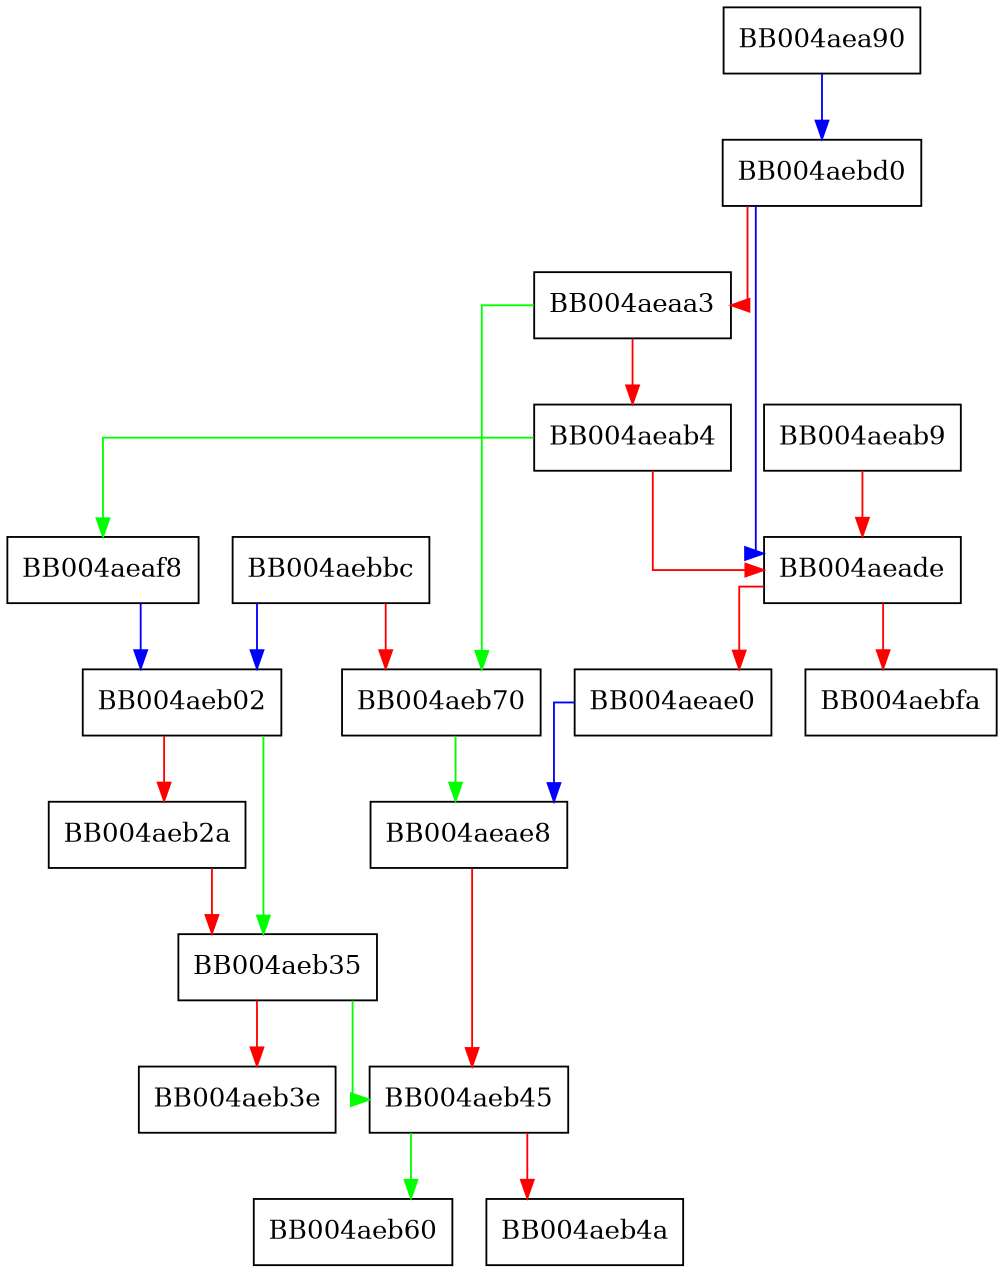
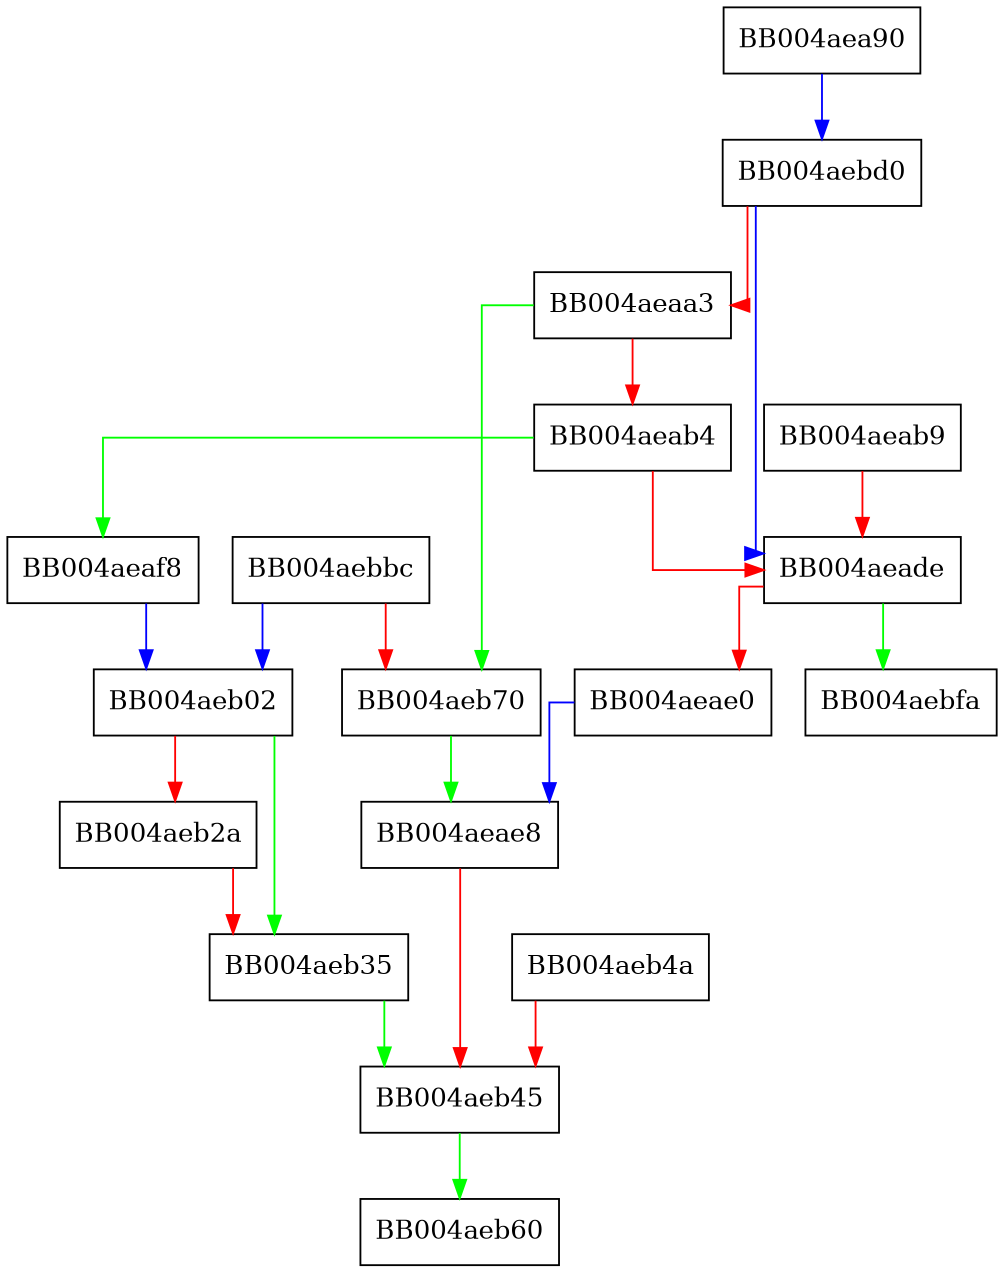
(883, 627) -> (883, 627)
(237, 1100) -> none
(527, 1156) -> (536, 1024)
